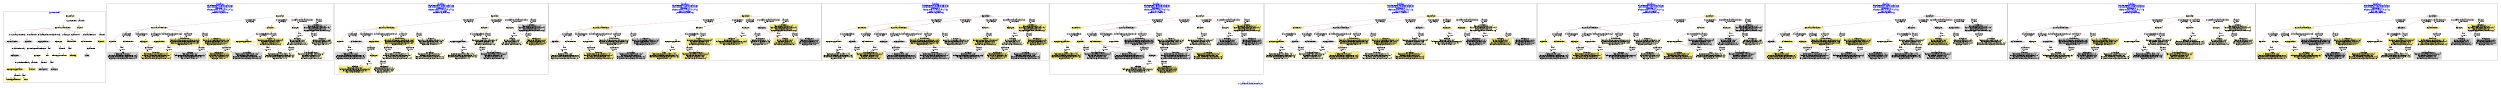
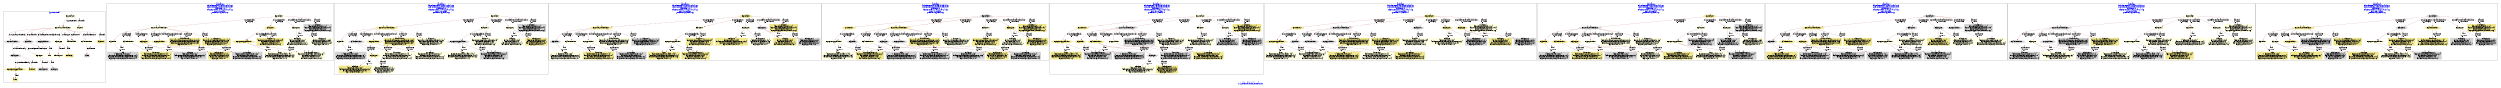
(59, 56) -> (59, 56)
(14, 80) -> none
